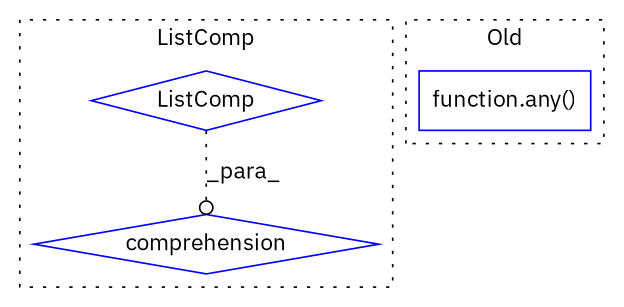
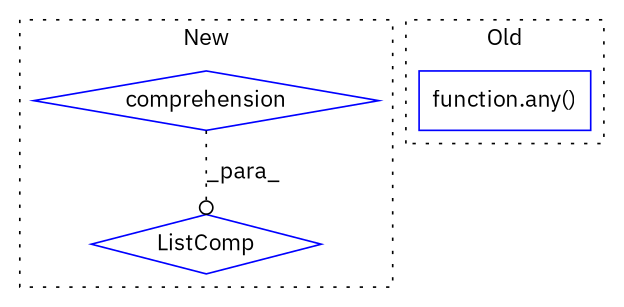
(206, 39) -> (206, 39)
(206, 166) -> (206, 166)
